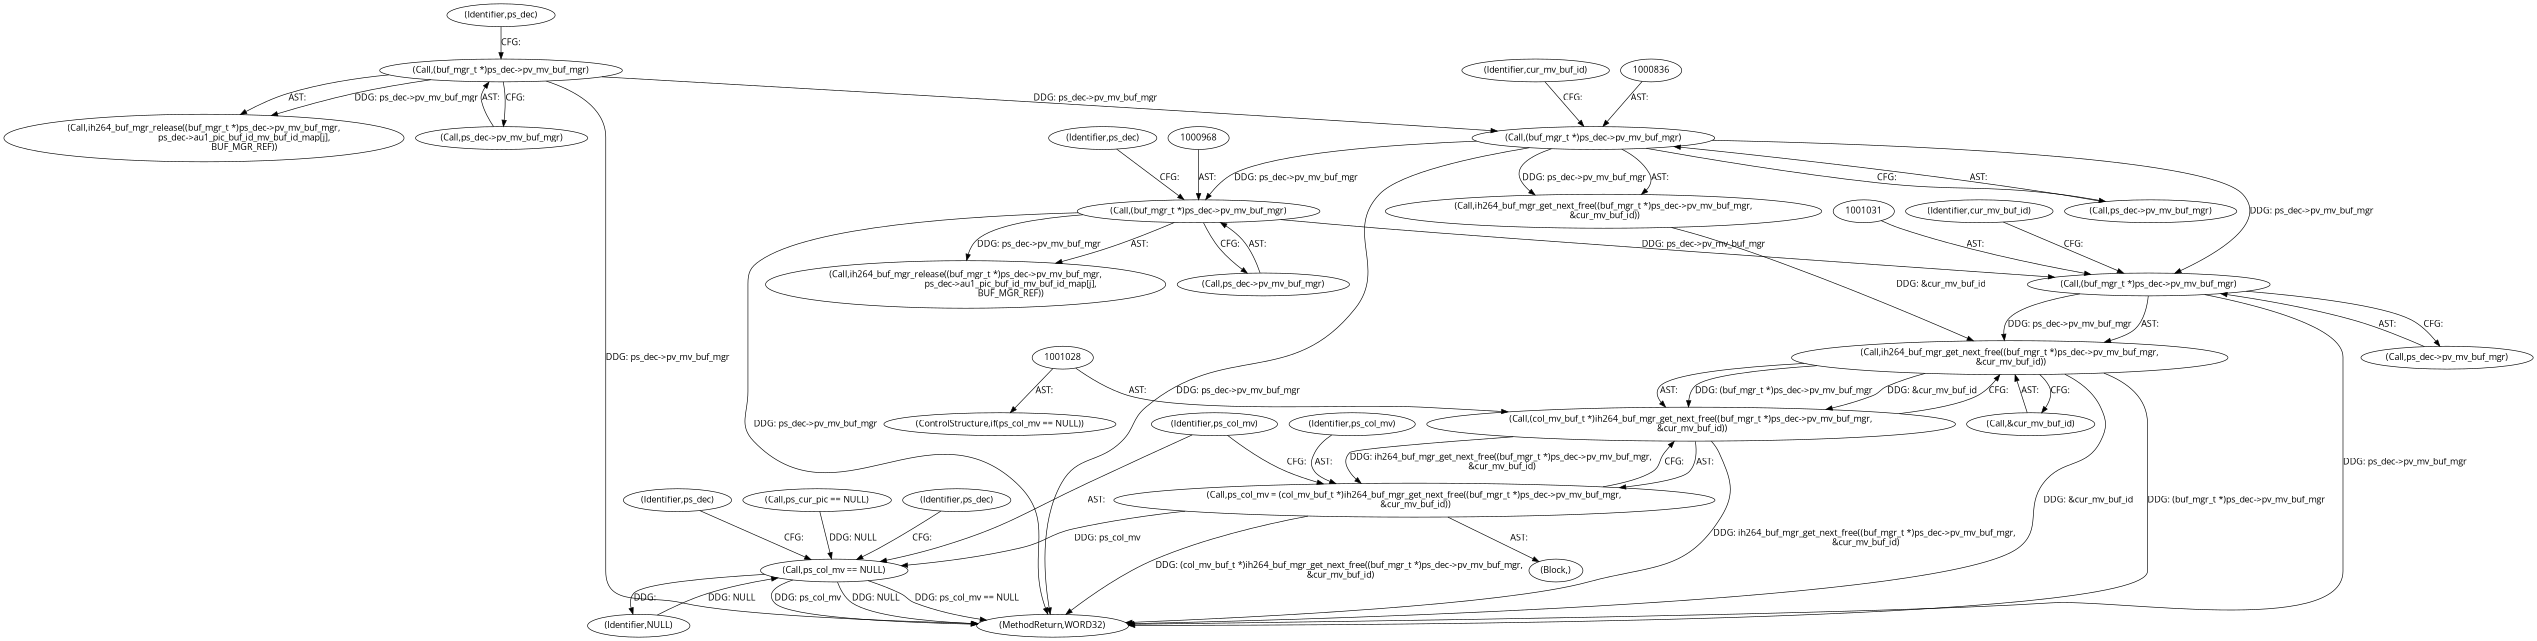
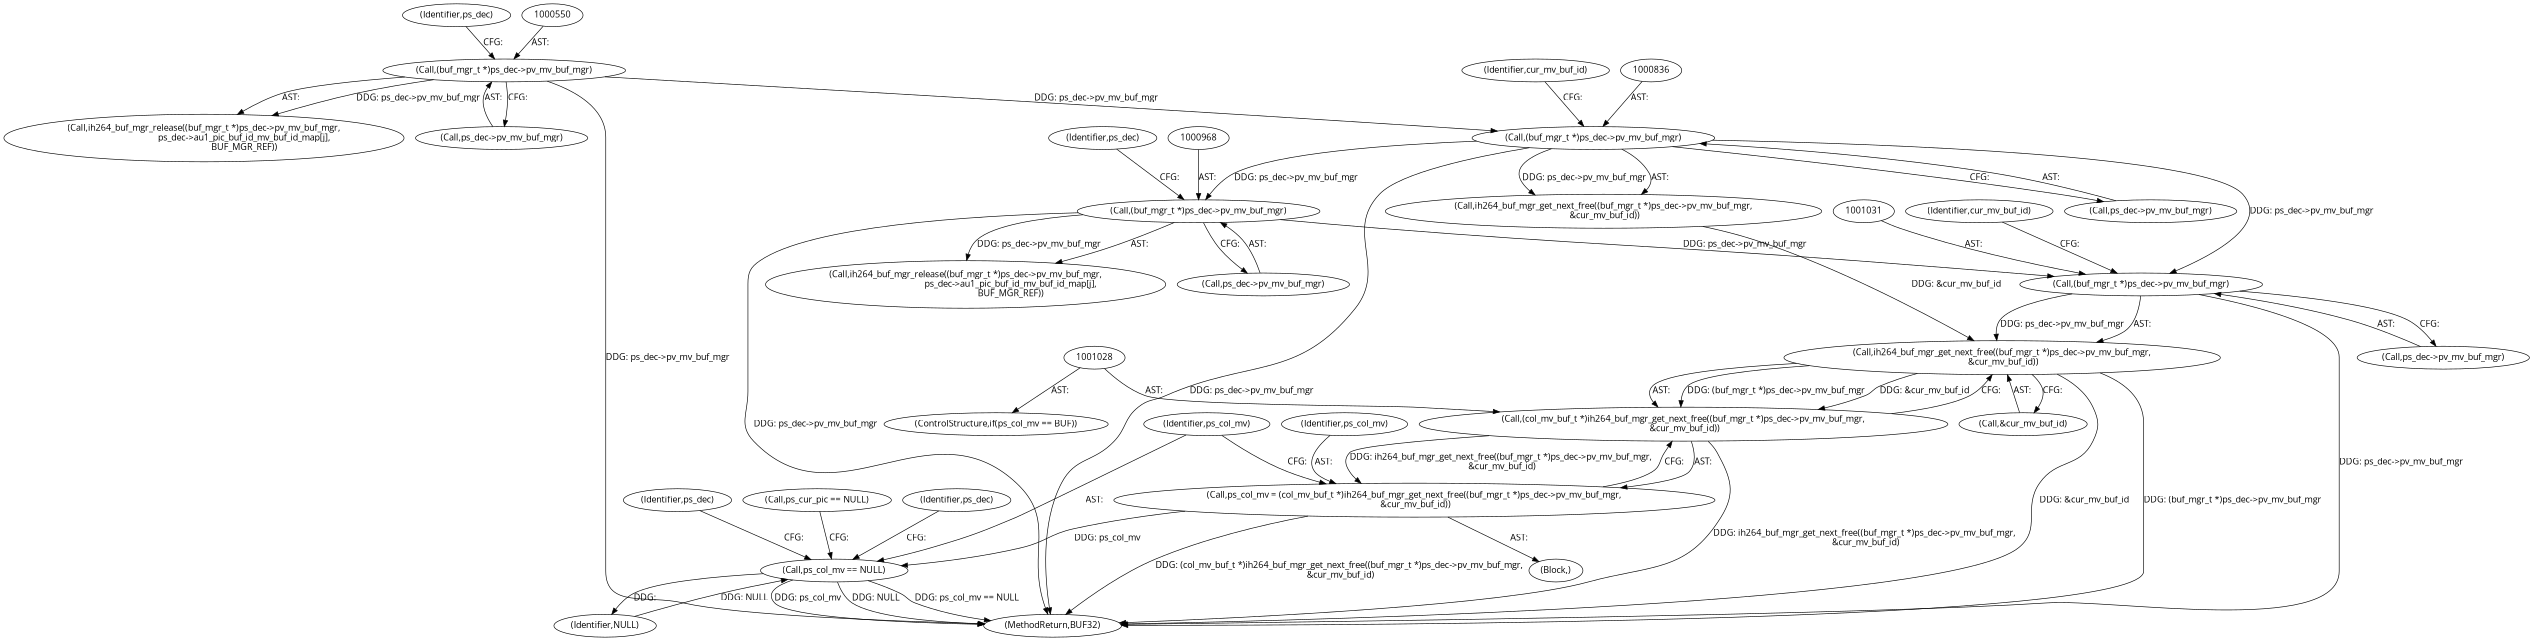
none -> (552, 15)
(1000, 424) -> (996, 424)
(853, 538) -> (840, 538)
(1053, 626) -> (1053, 626)
